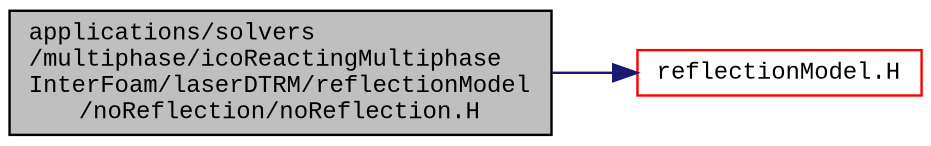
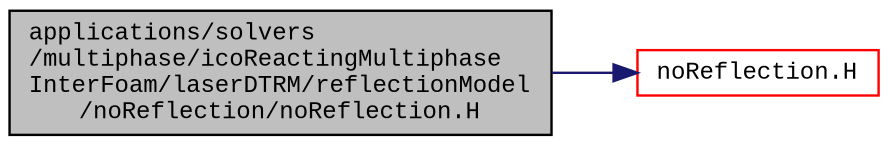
(780, 73) -> (758, 73)
